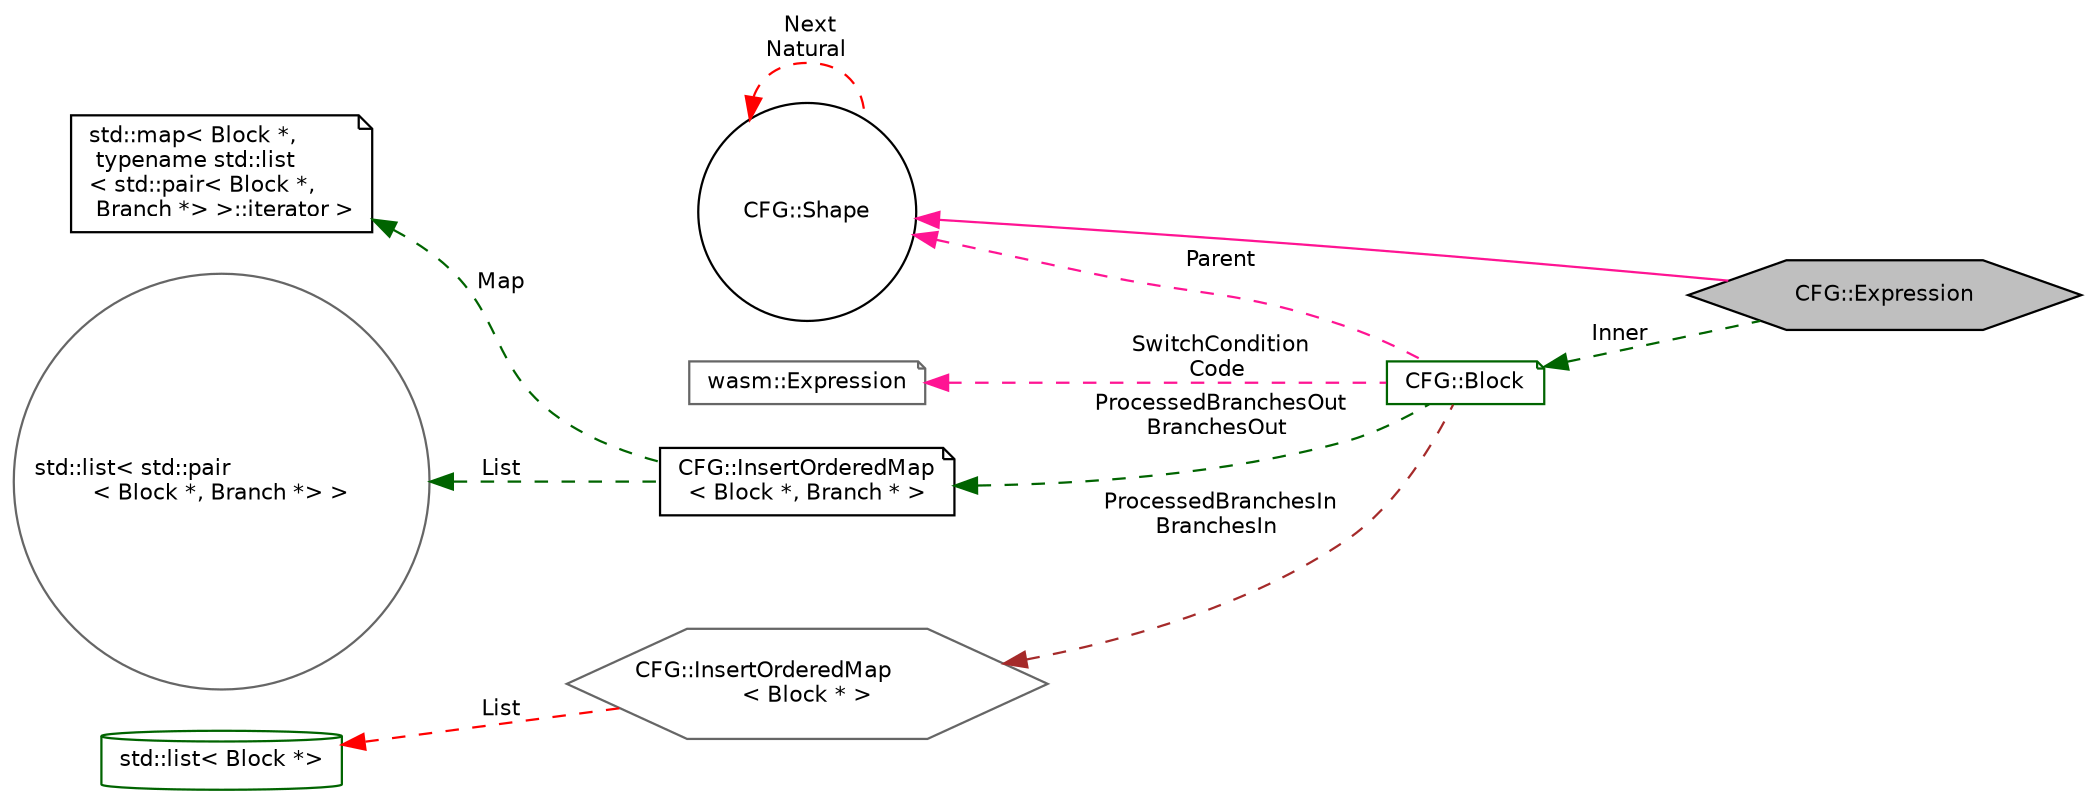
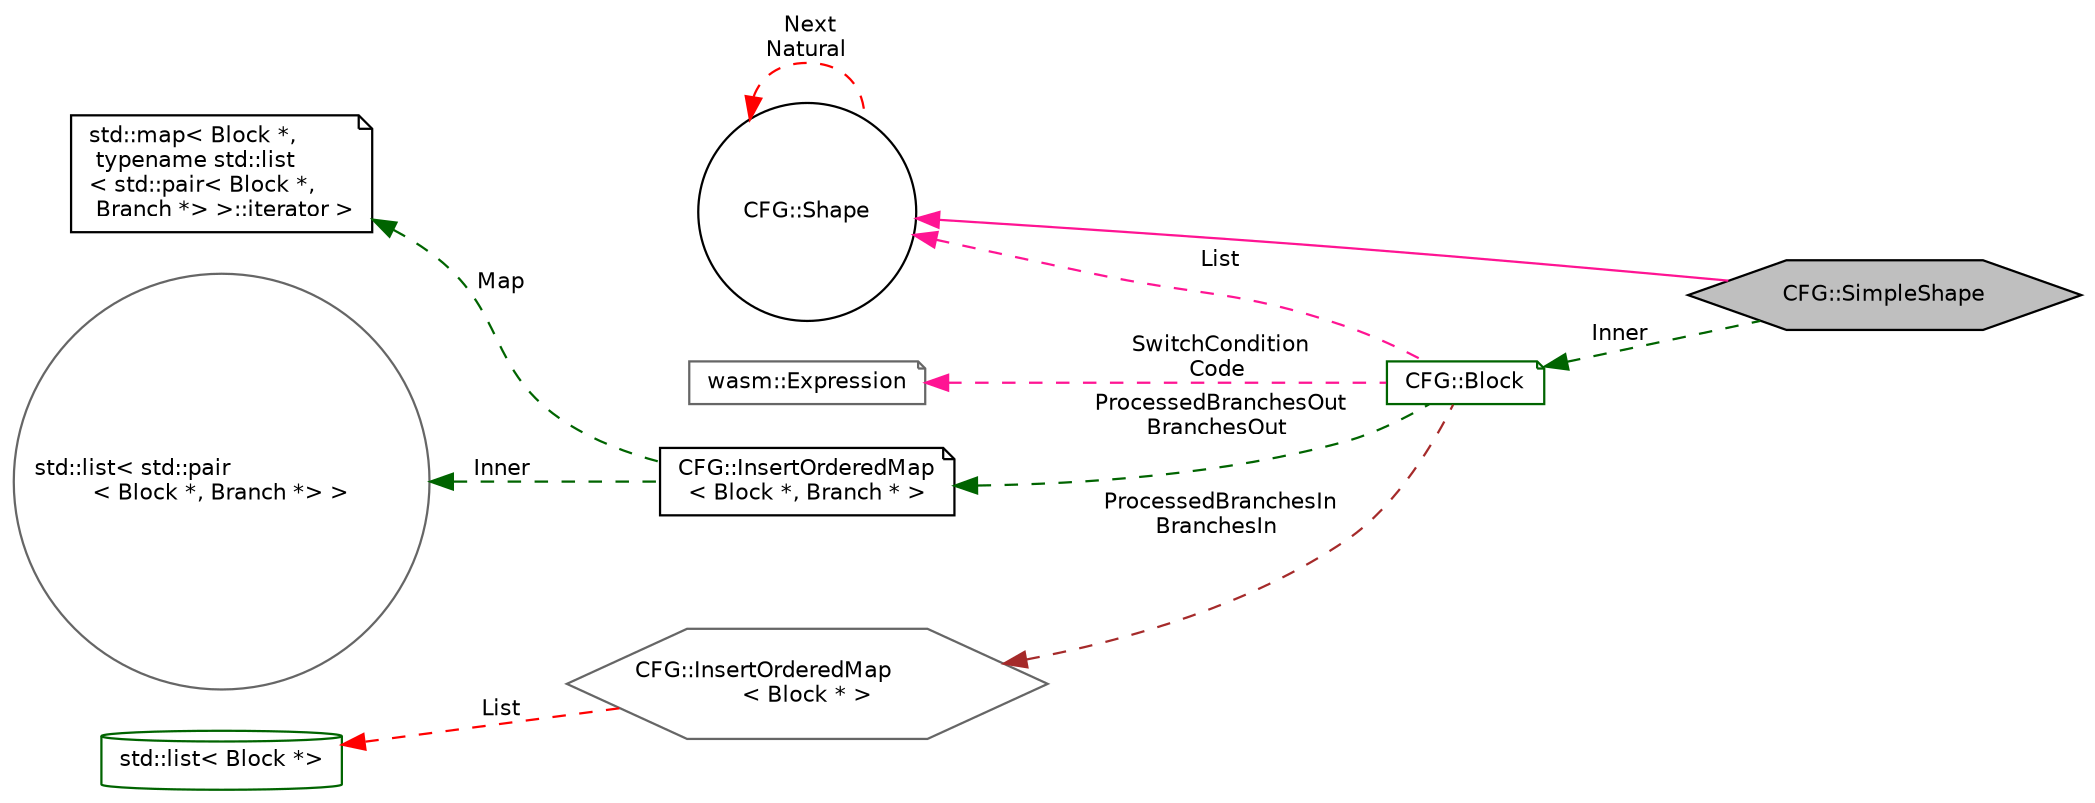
(1217, 260) -> (1217, 260)
(1885, 295) -> (1885, 295)
(498, 469) -> (498, 469)
